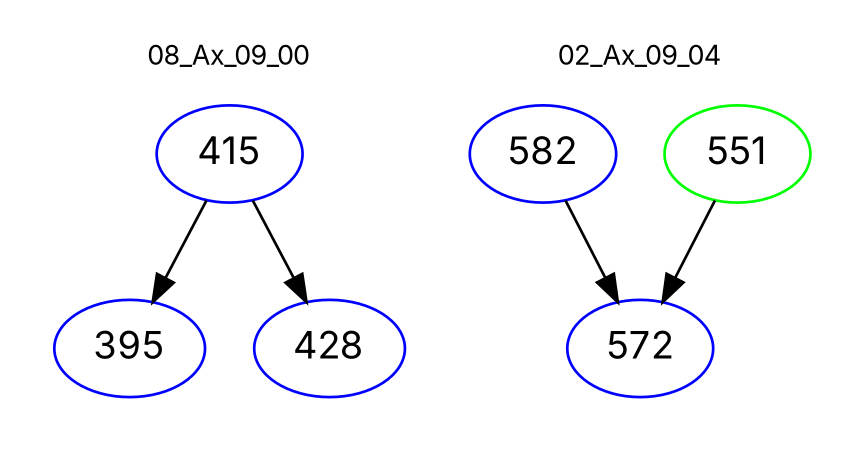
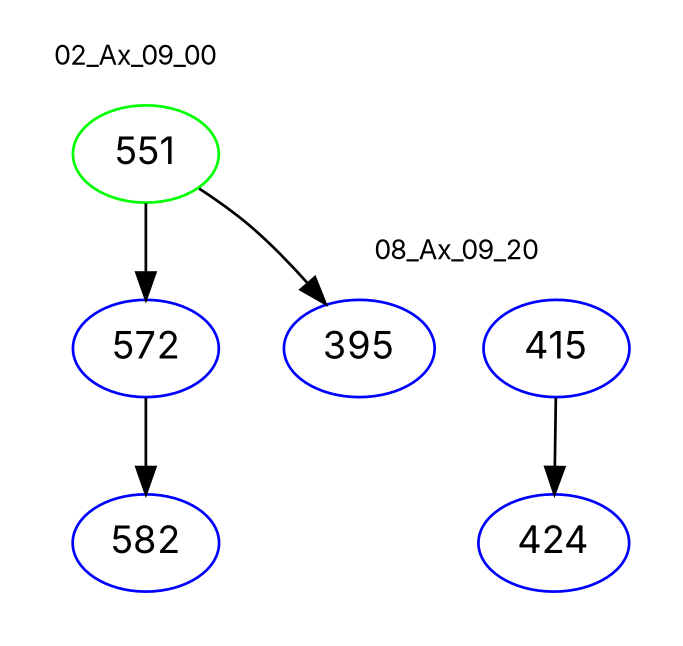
(230, 58) -> (457, 253)
(640, 58) -> (136, 58)
(186, 239) -> (280, 254)
(585, 239) -> (146, 432)
(330, 348) -> (554, 543)
